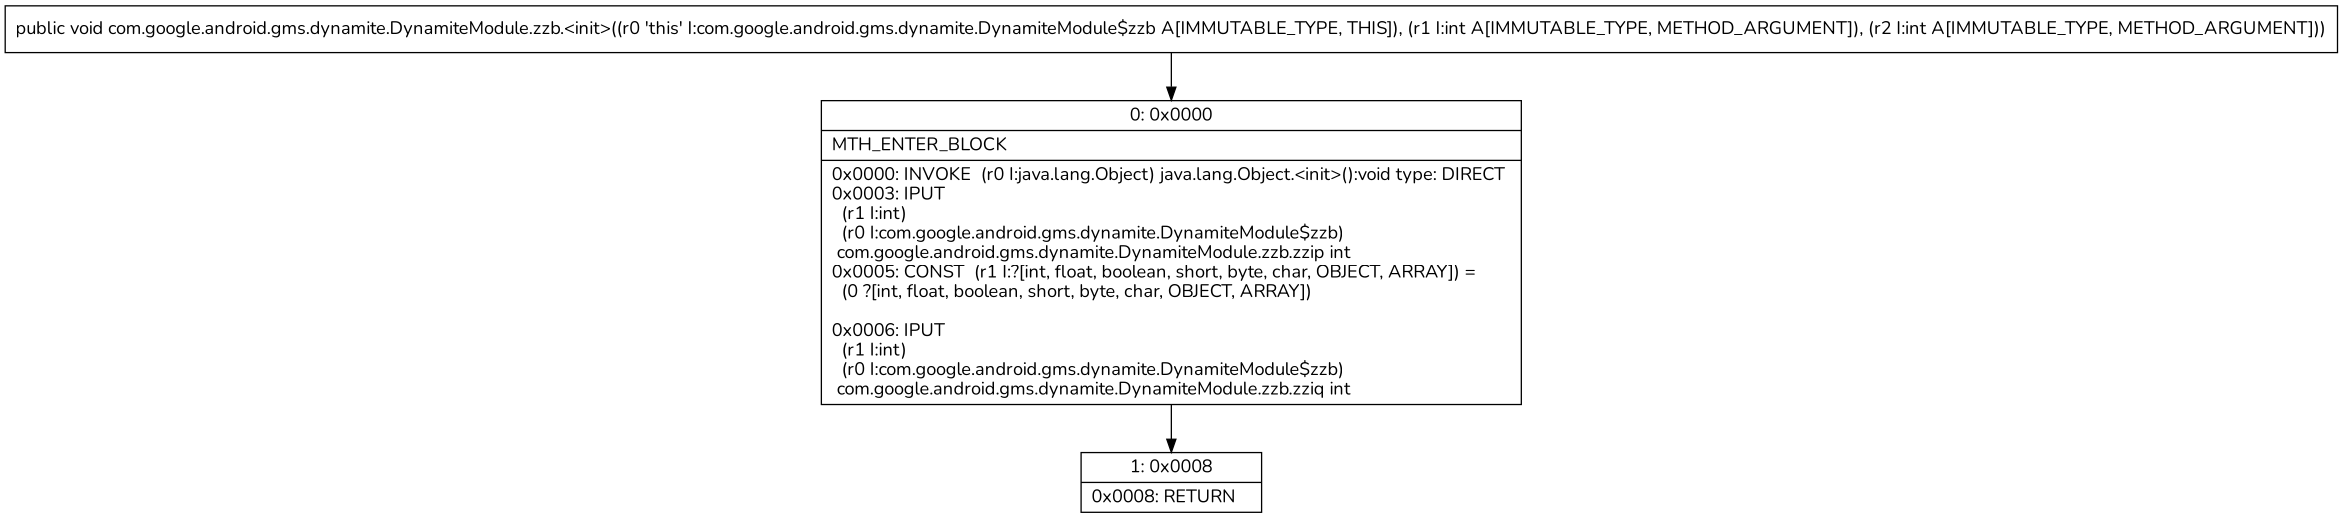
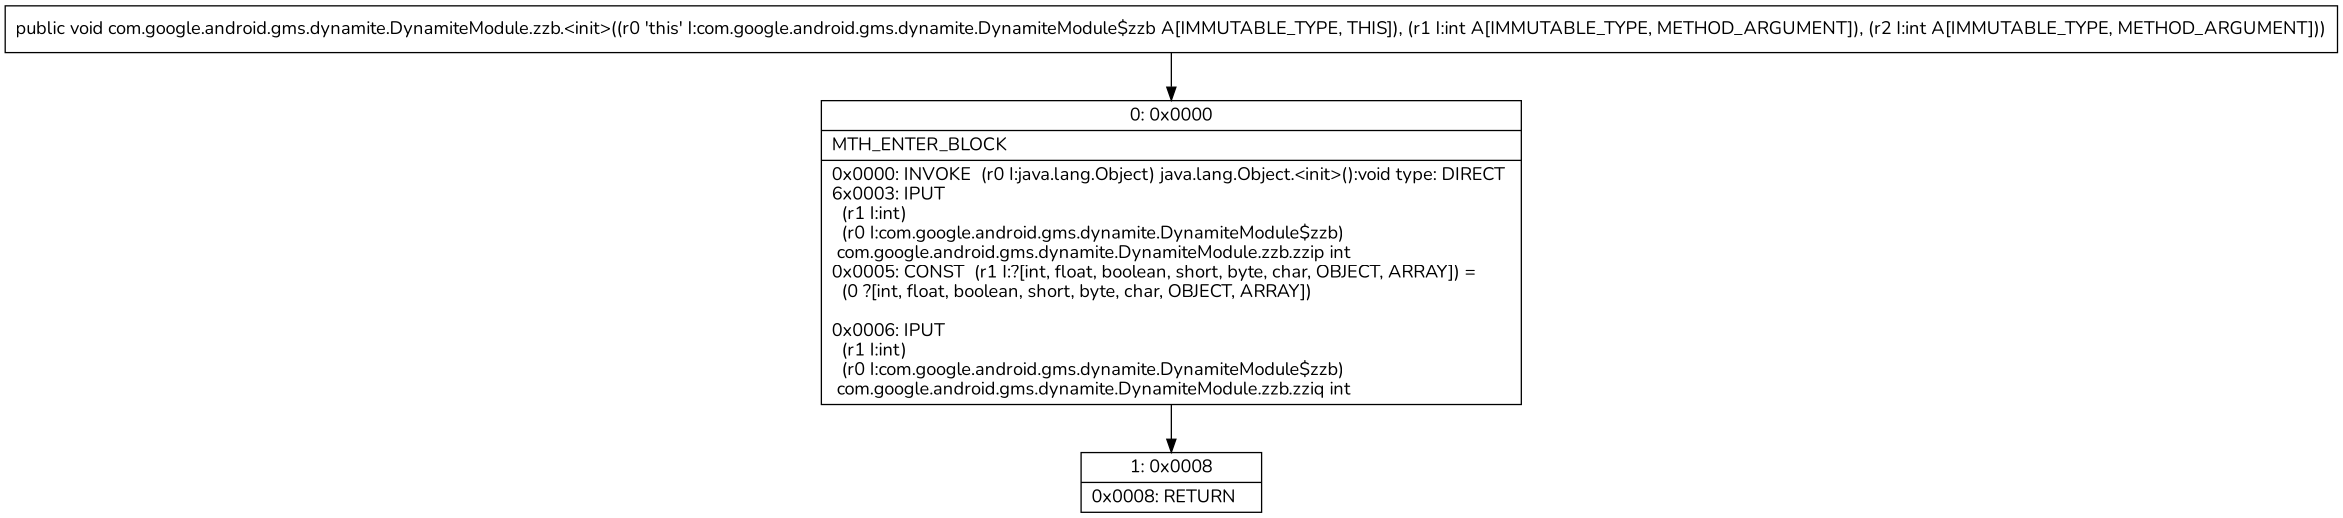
(893, 194) -> (893, 194)
